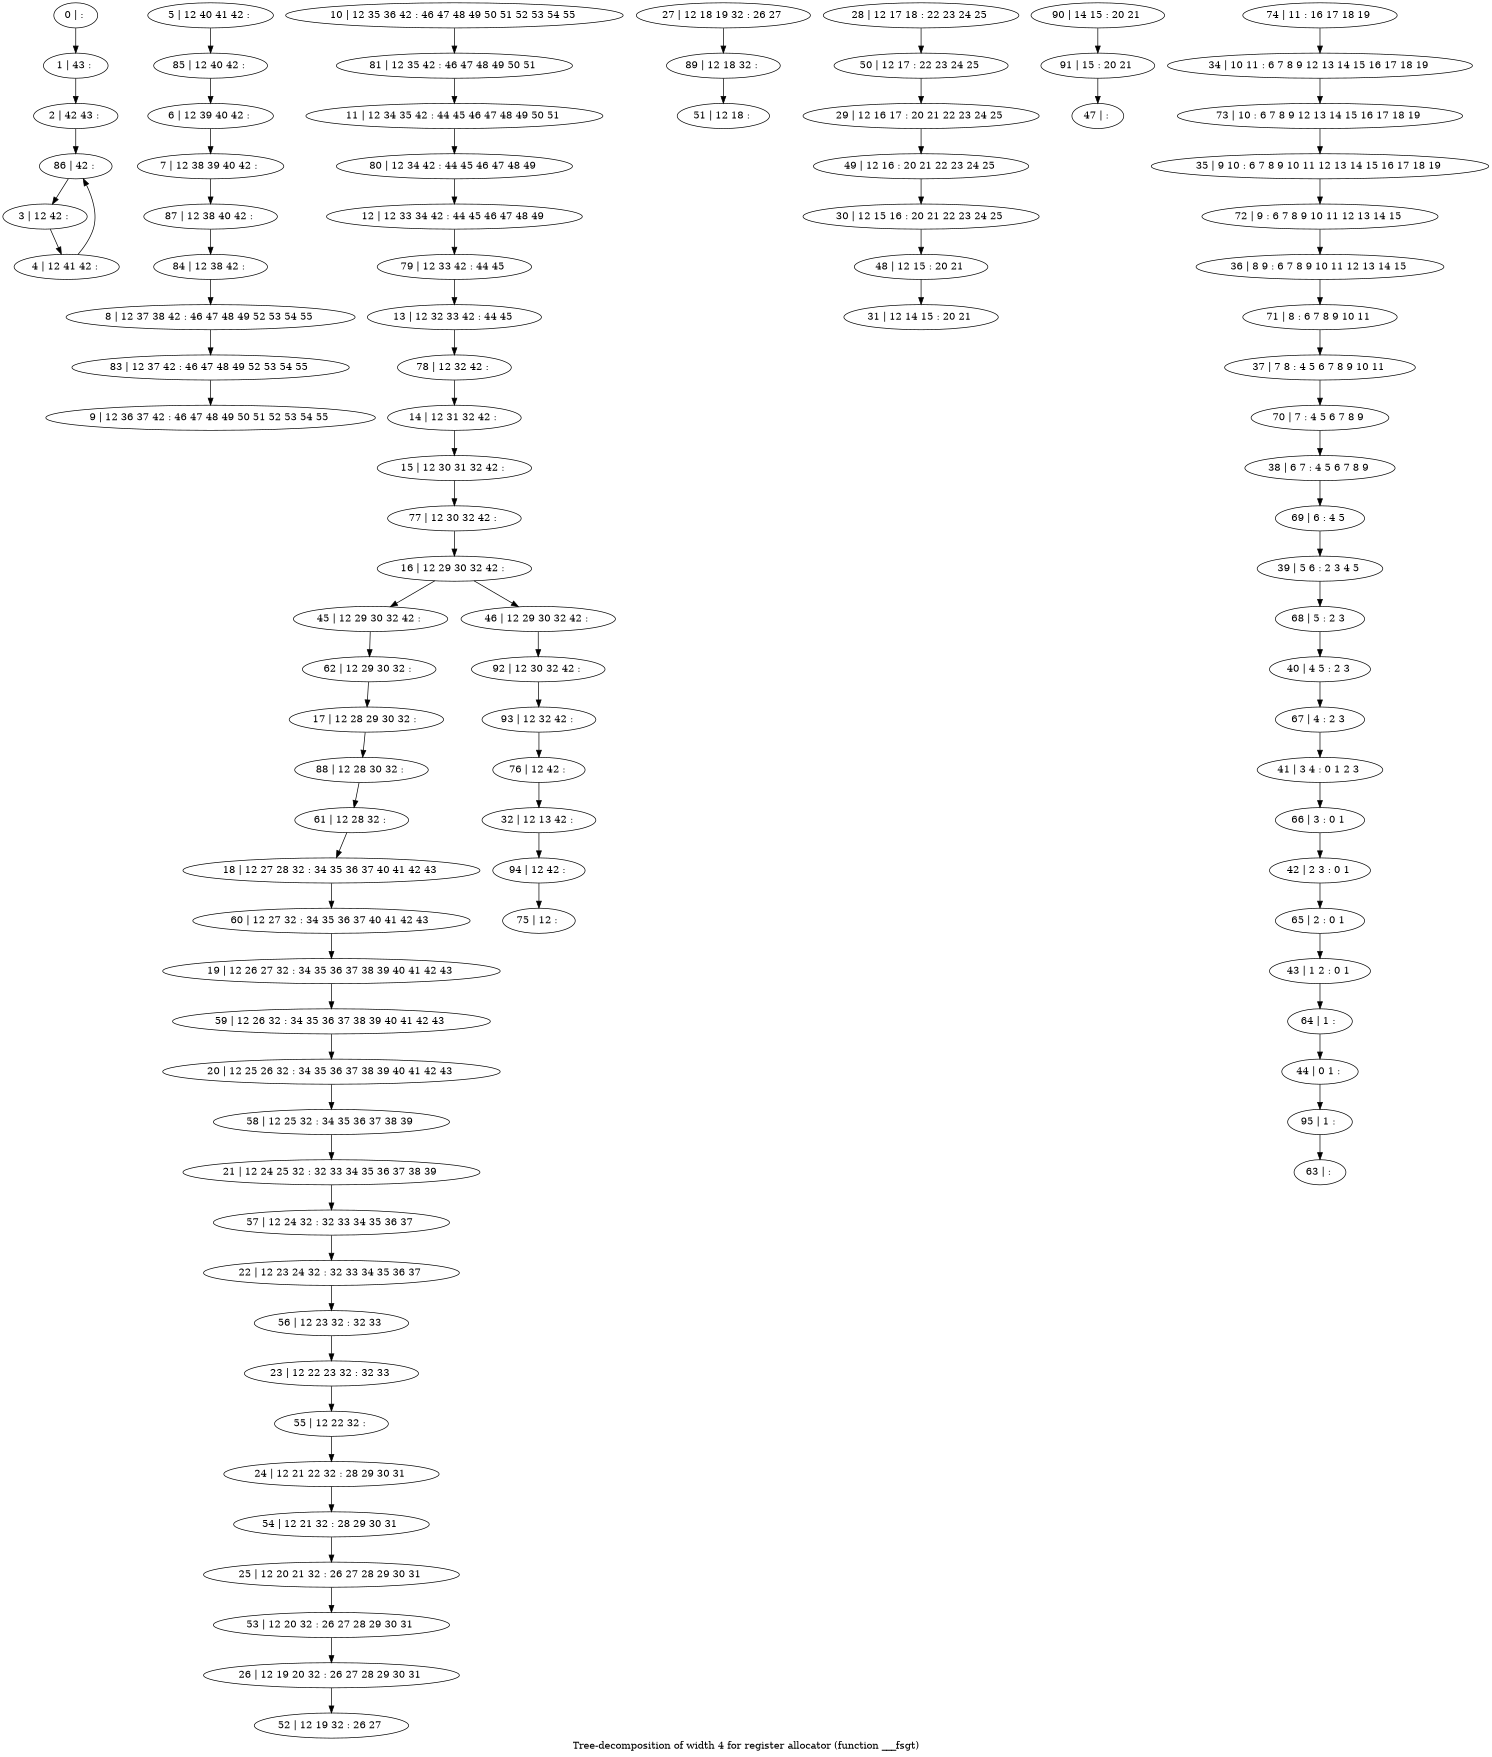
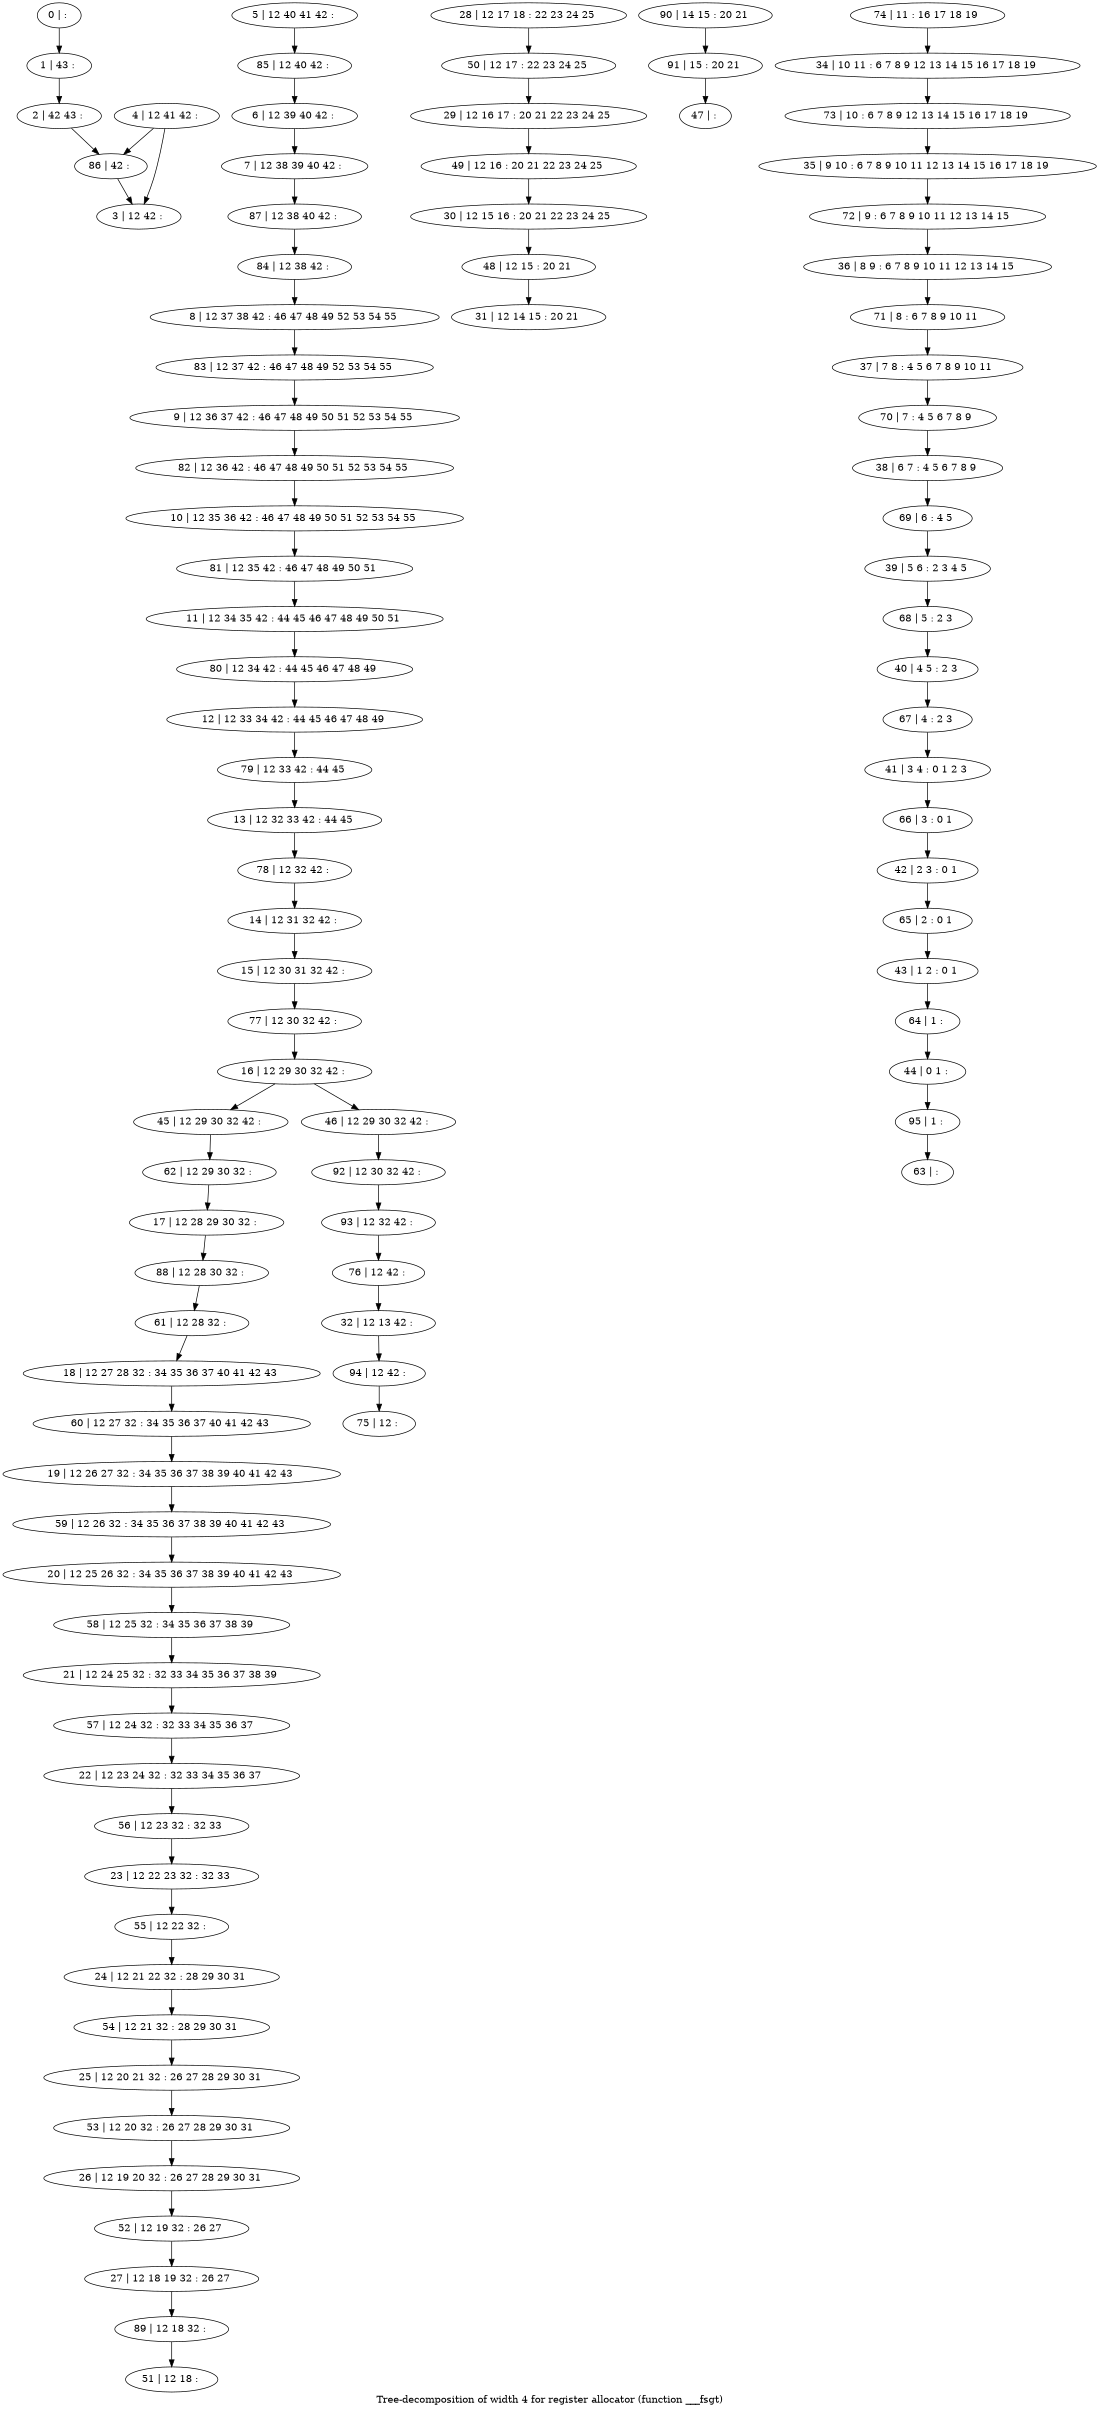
(54, 238) -> (158, 164)
none -> (295, 468)
none -> (172, 2250)
